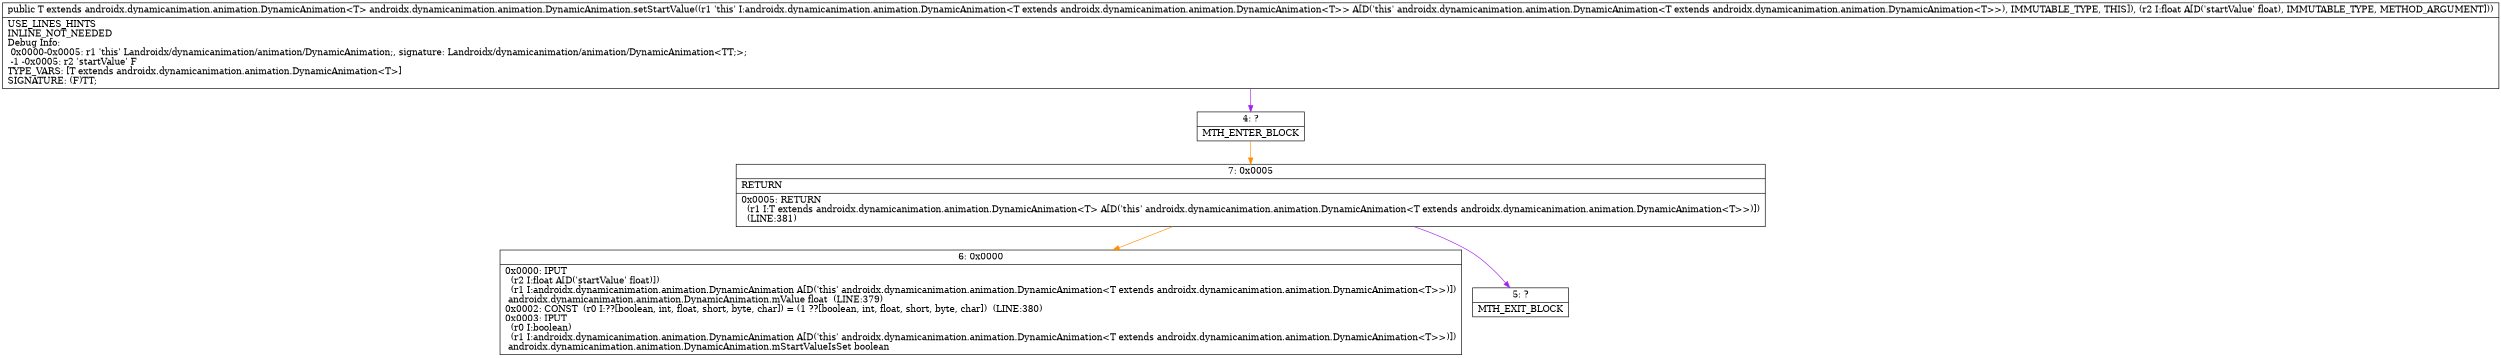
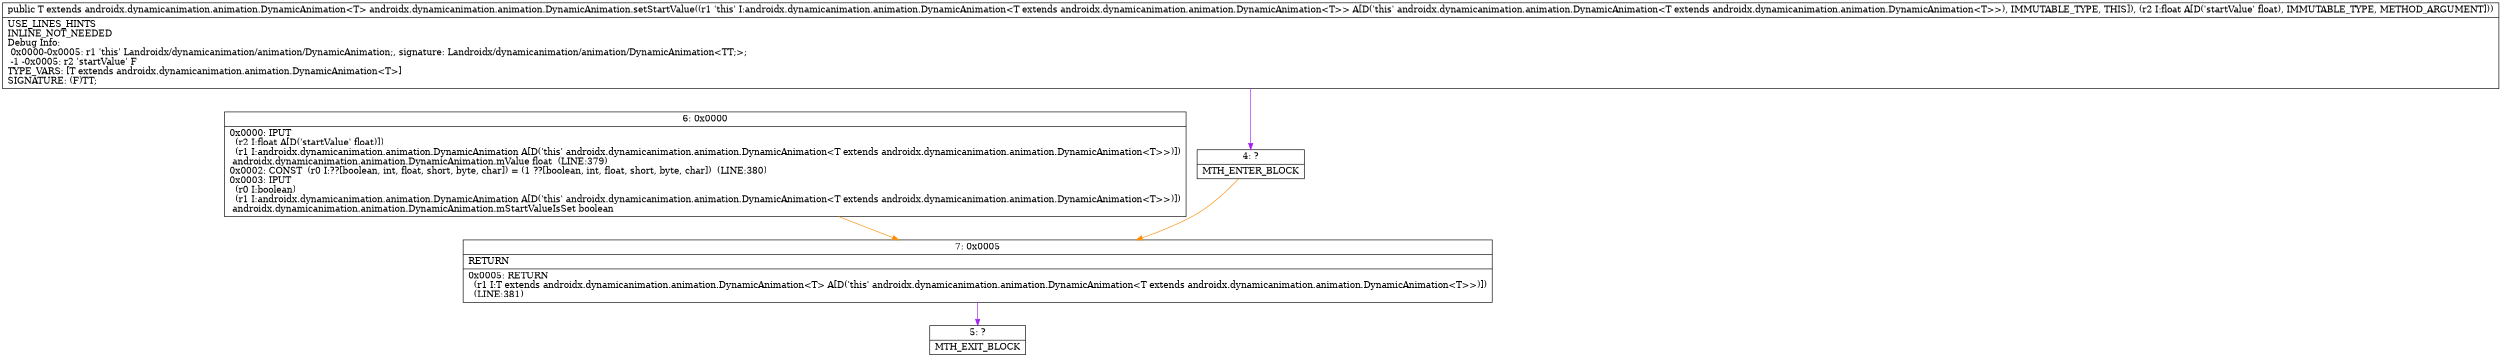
(1146, 237) -> (866, 227)
